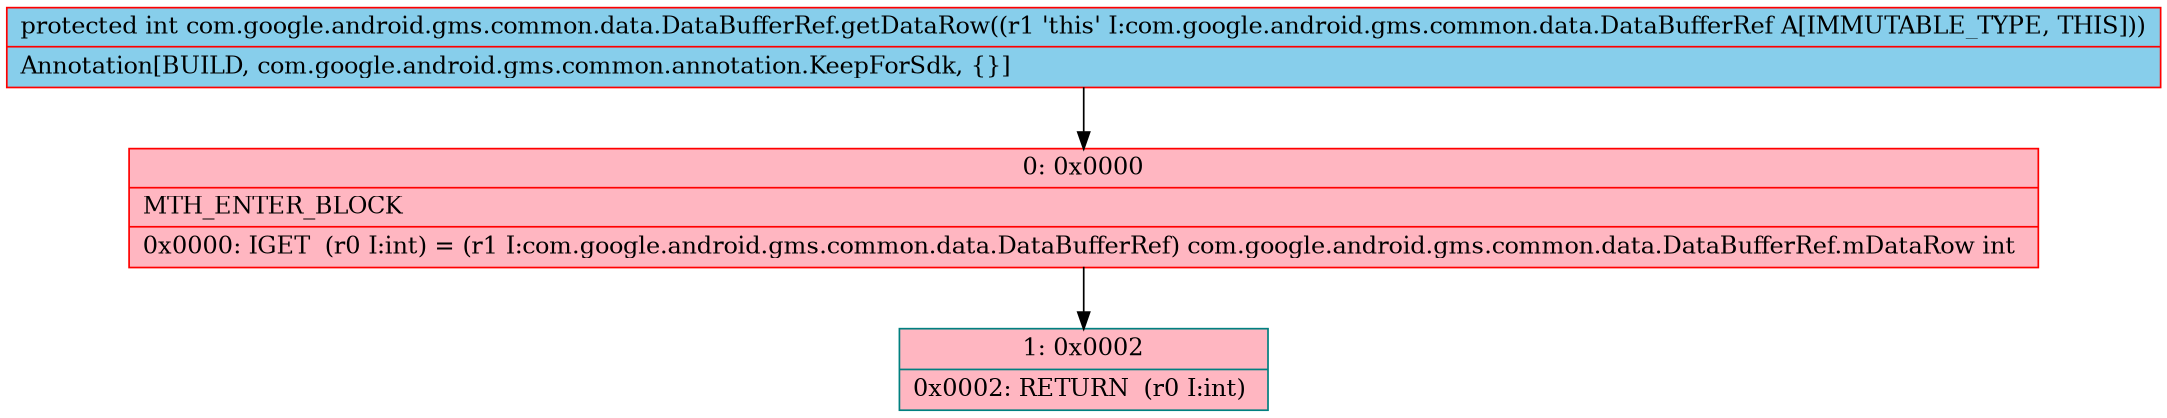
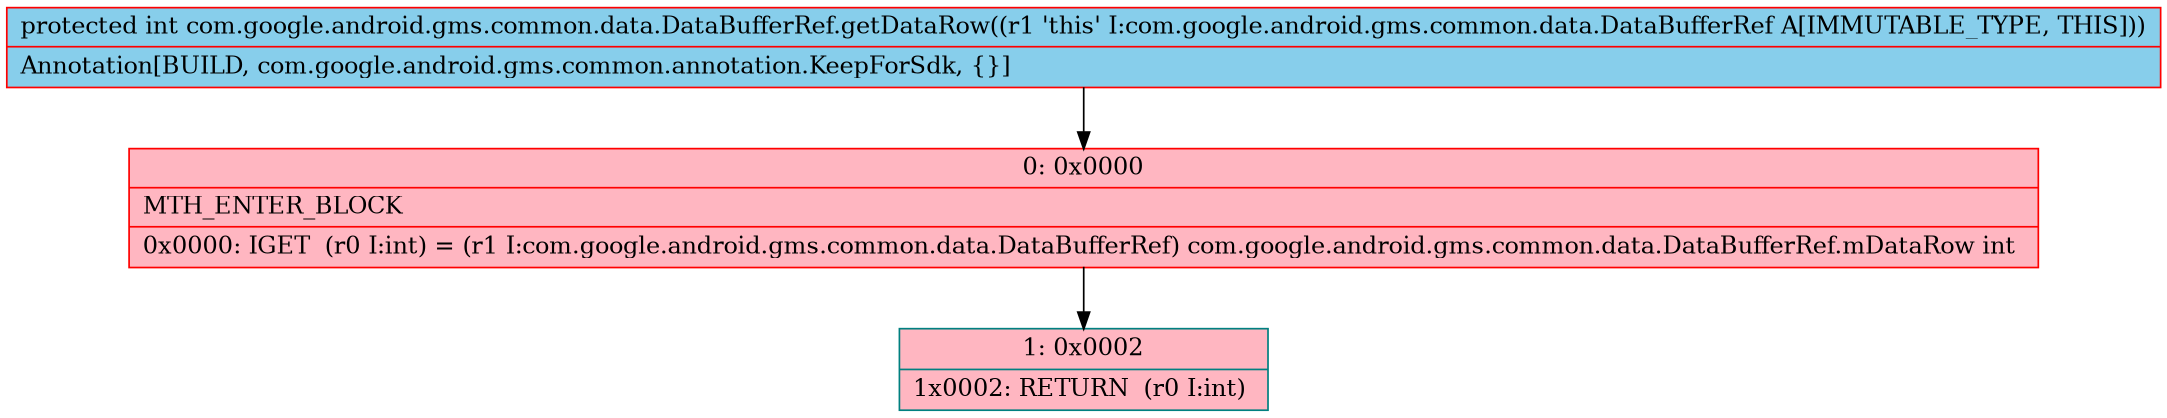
(1084, 389) -> (1084, 389)
